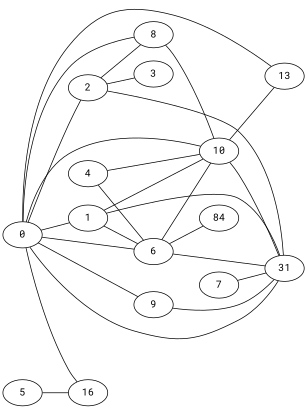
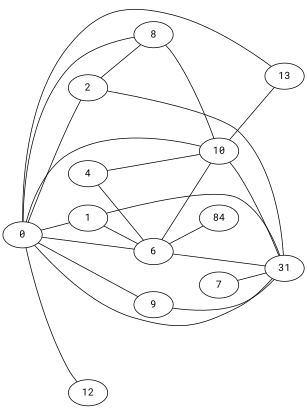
(154, 74) -> none
(154, 185) -> none
(148, 335) -> (148, 321)
(23, 393) -> none
(88, 393) -> (88, 393)
